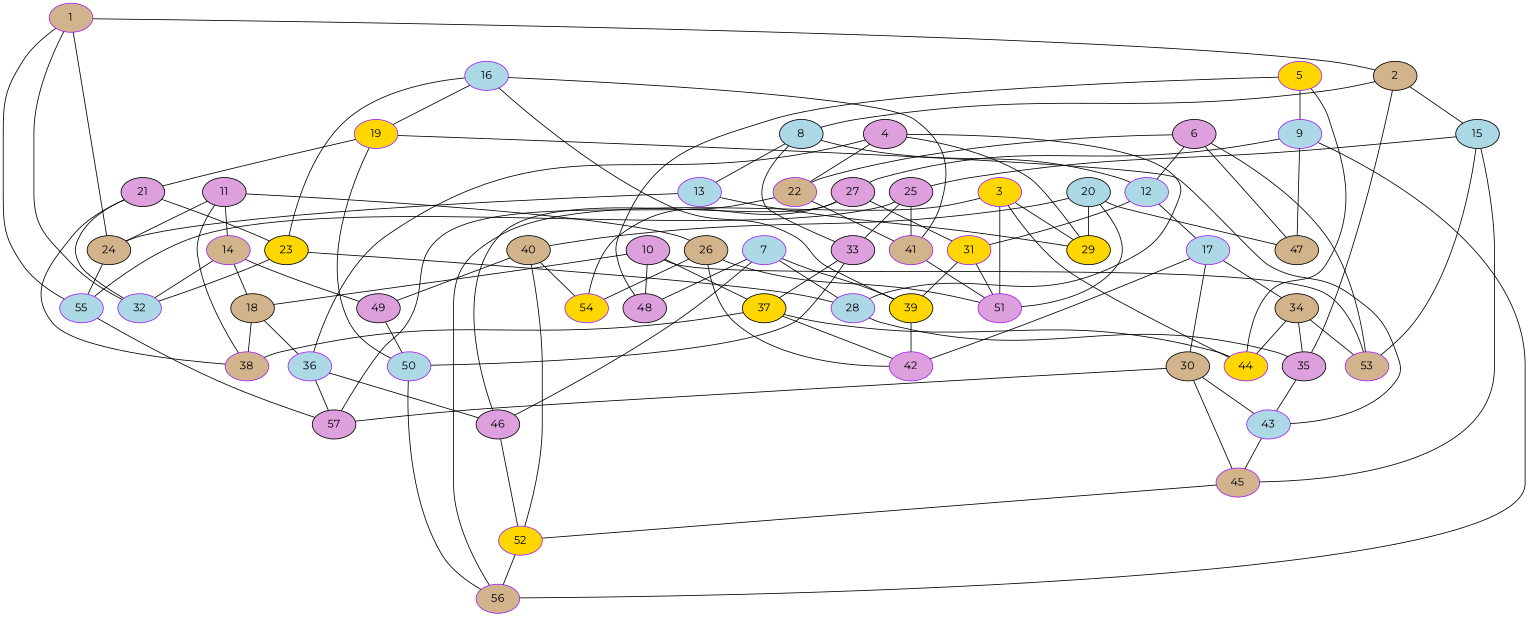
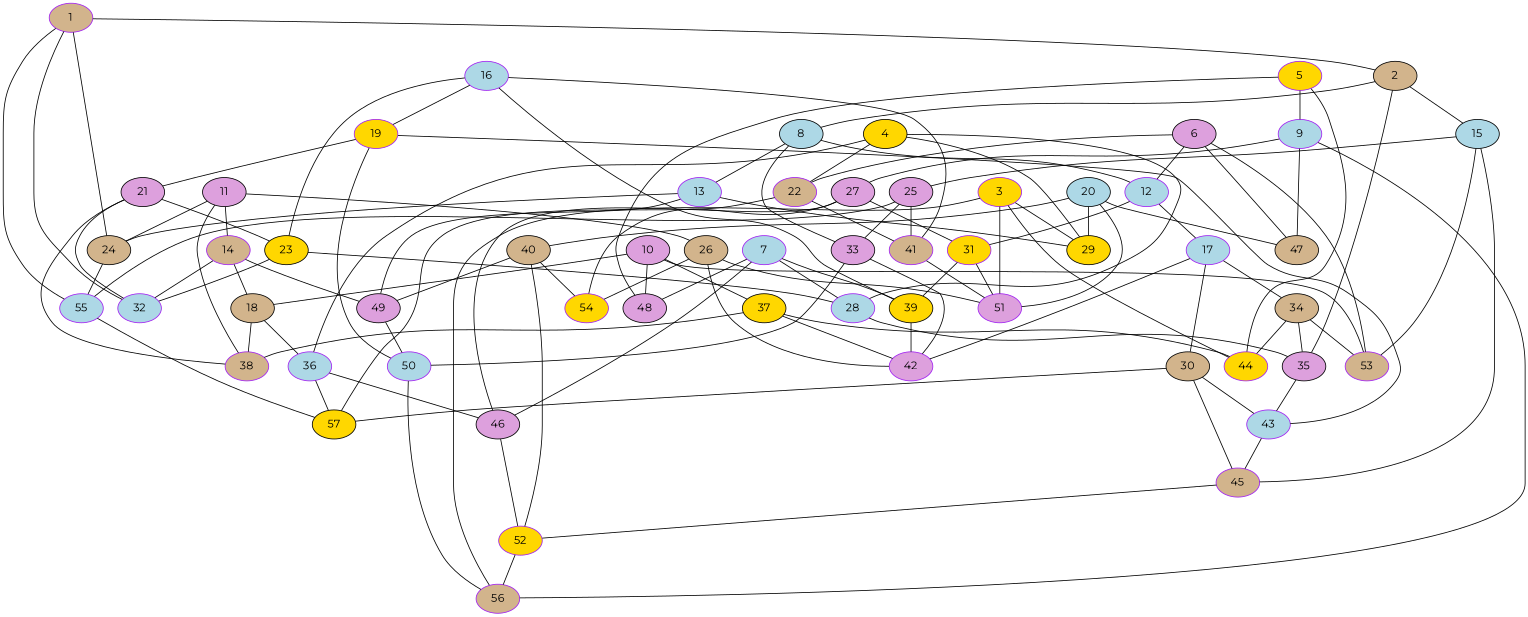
(885, 134) -> (885, 134)
none -> (444, 223)
(800, 285) -> (943, 302)
(334, 424) -> (334, 424)
